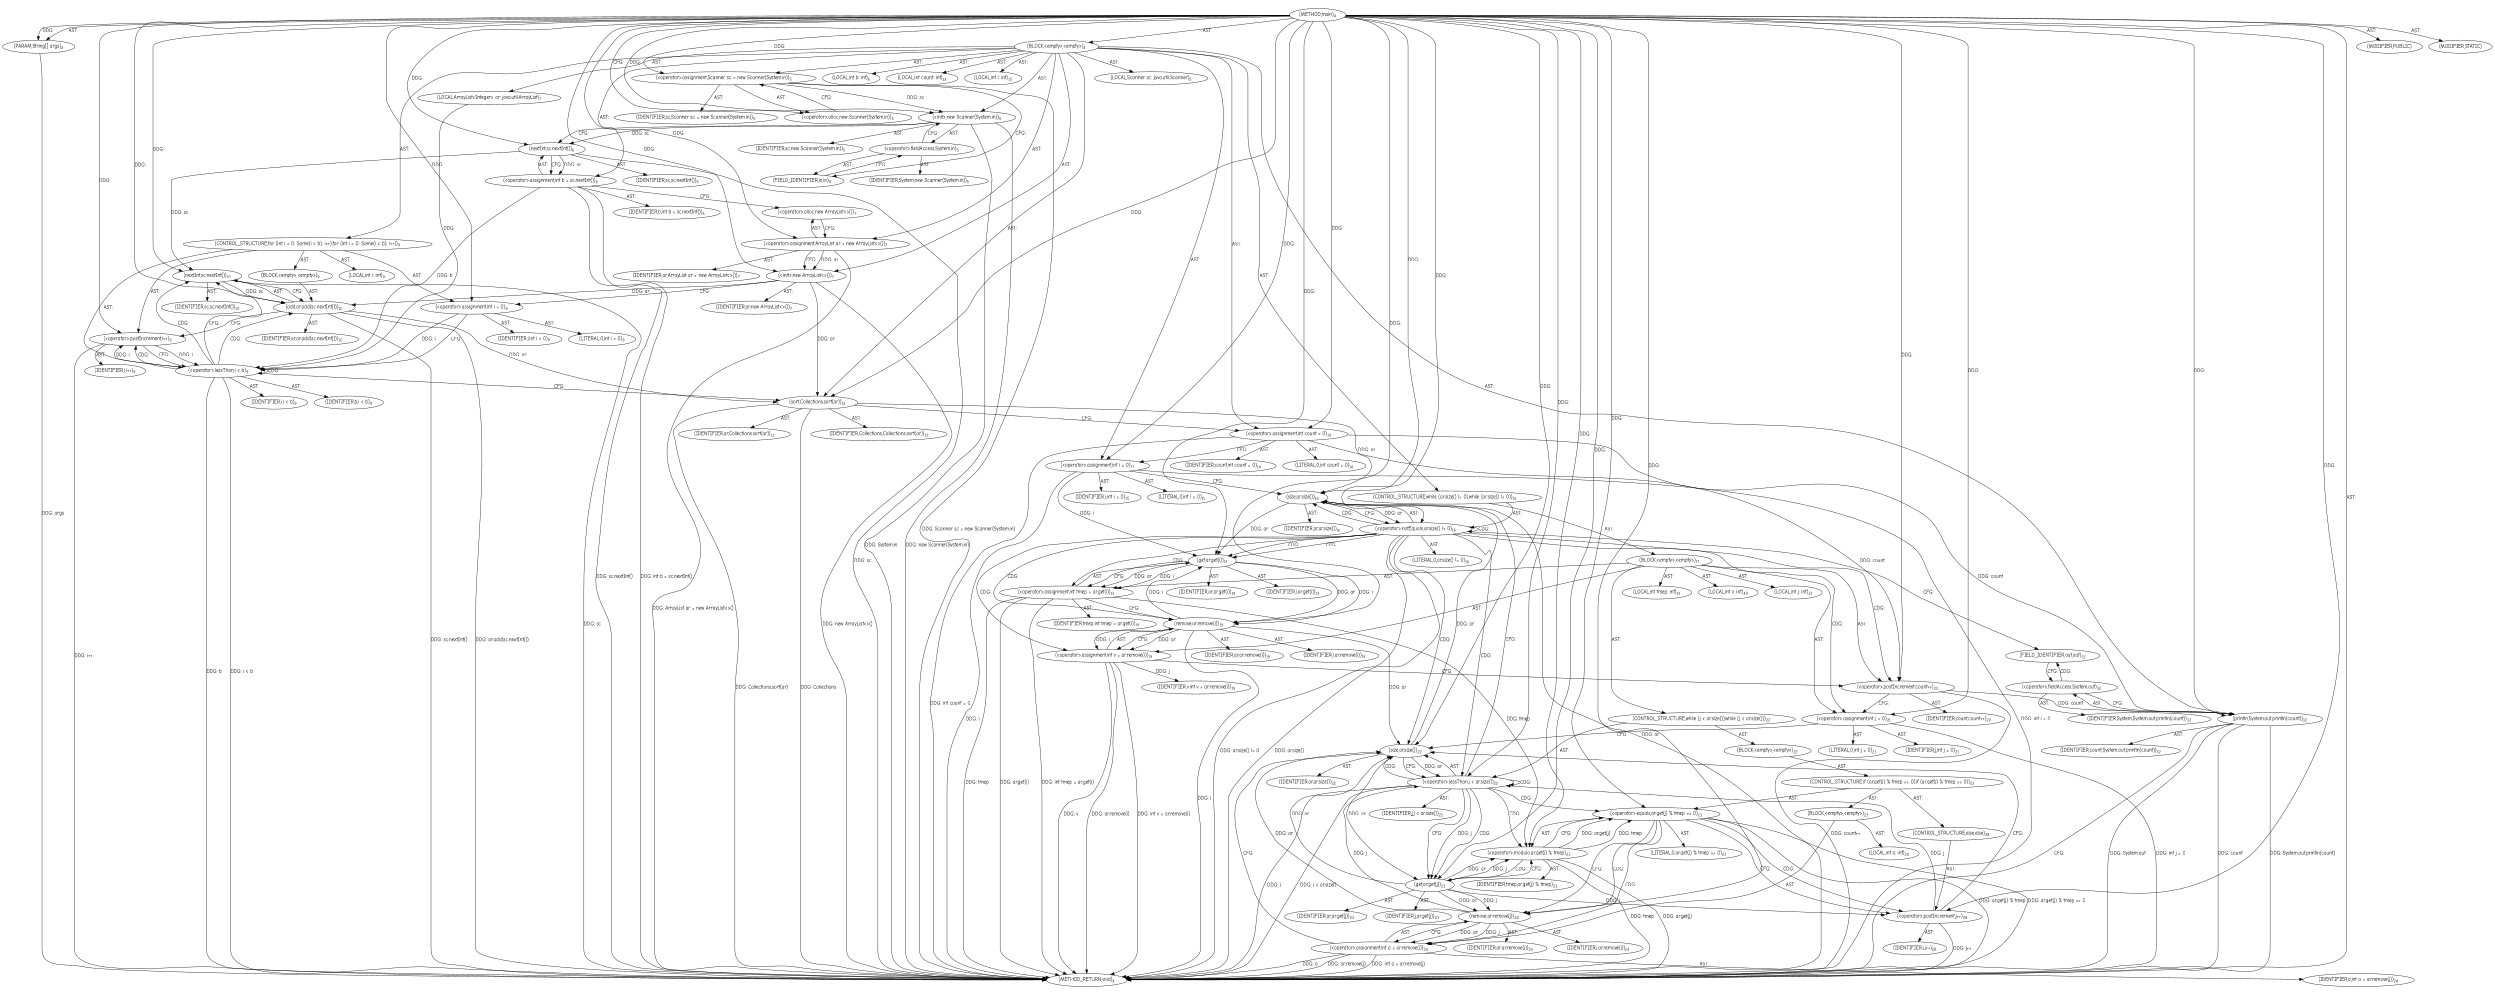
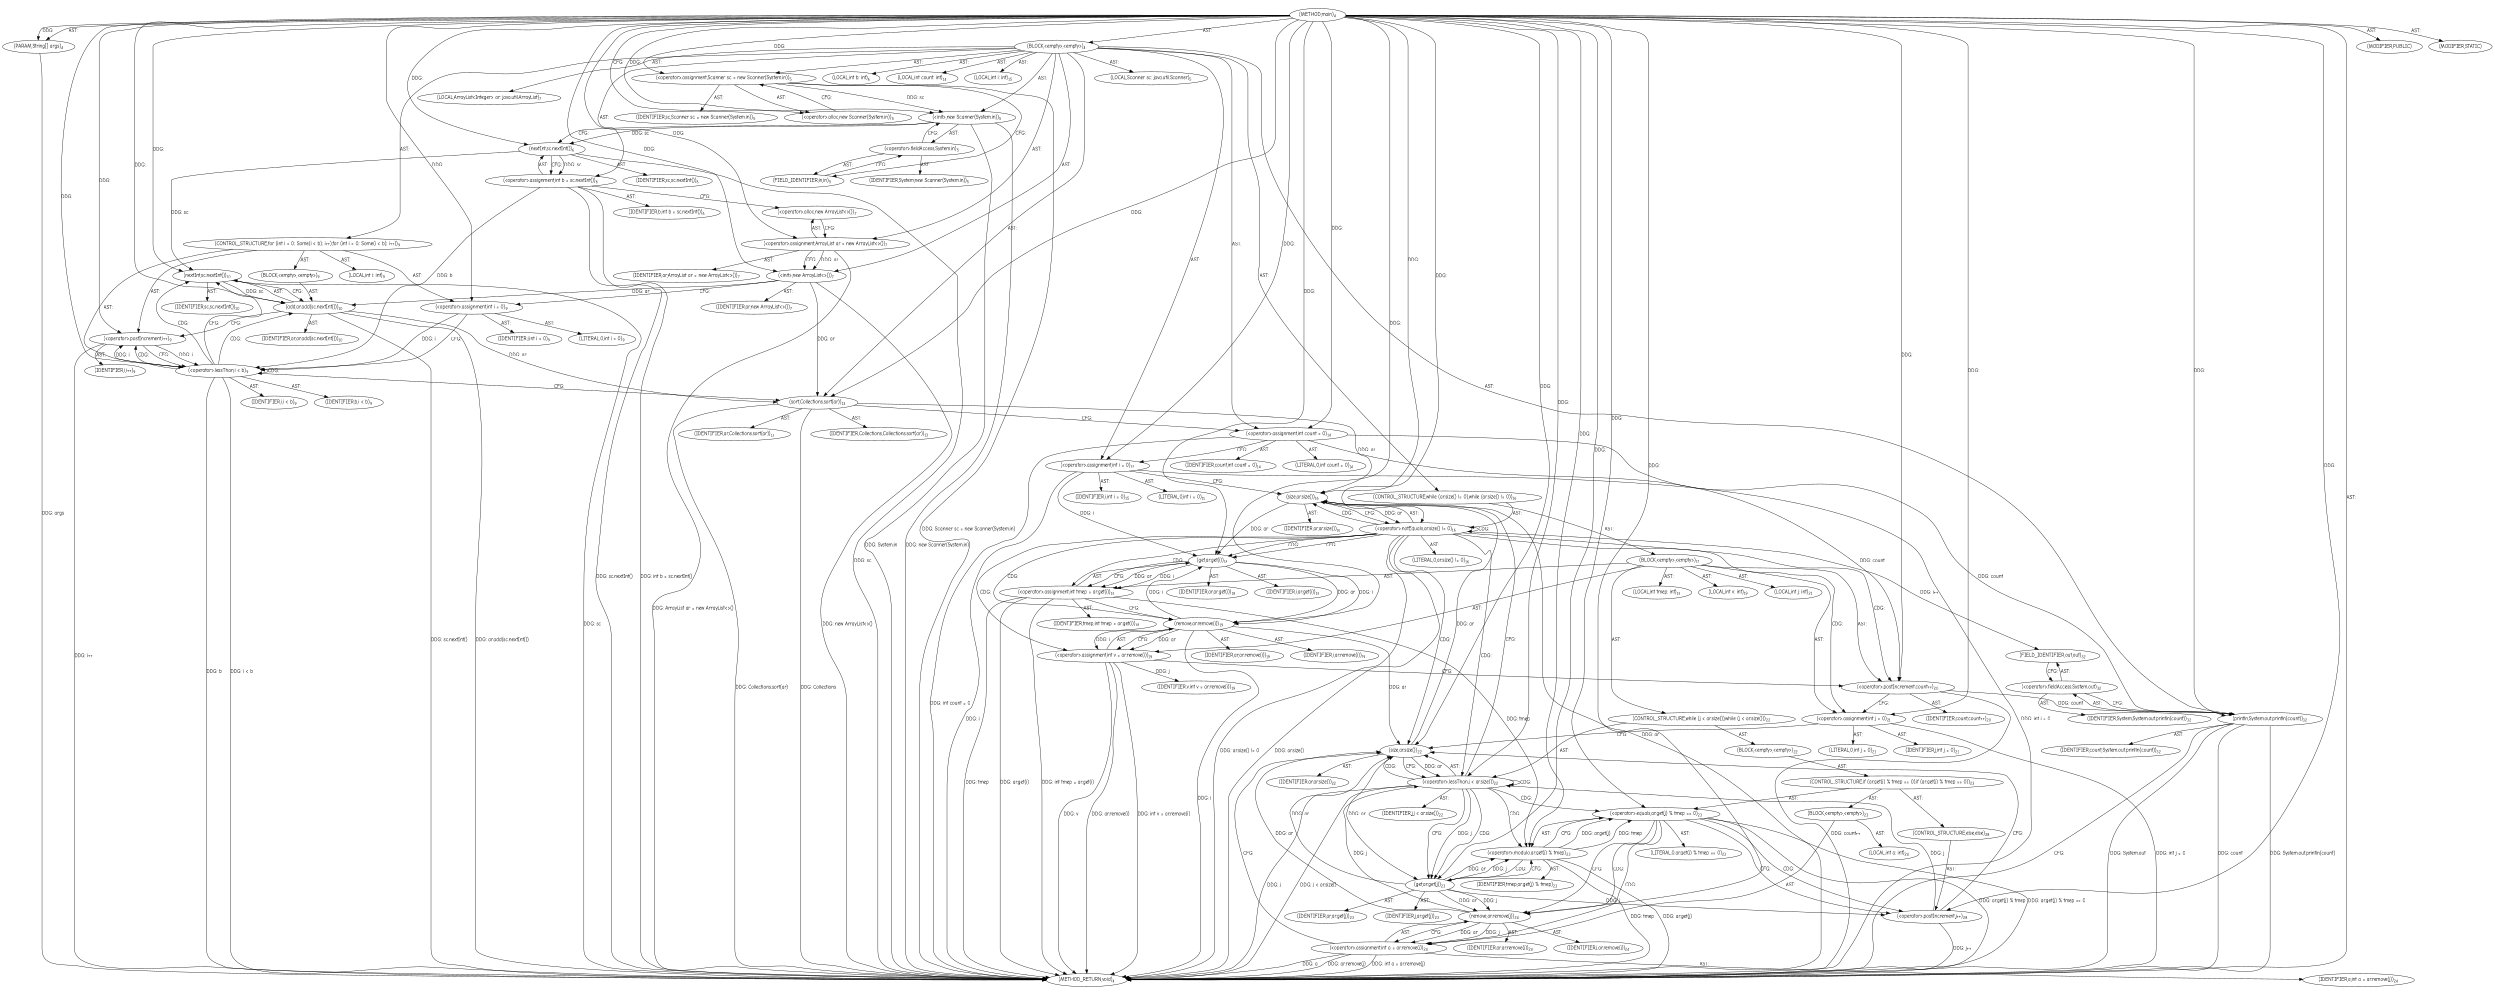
(801, 149) -> none
(446, 290) -> (86, 49)
(1746, 592) -> (1746, 592)
(1929, 593) -> (1929, 593)
(2067, 672) -> (2067, 672)
(1915, 948) -> none
